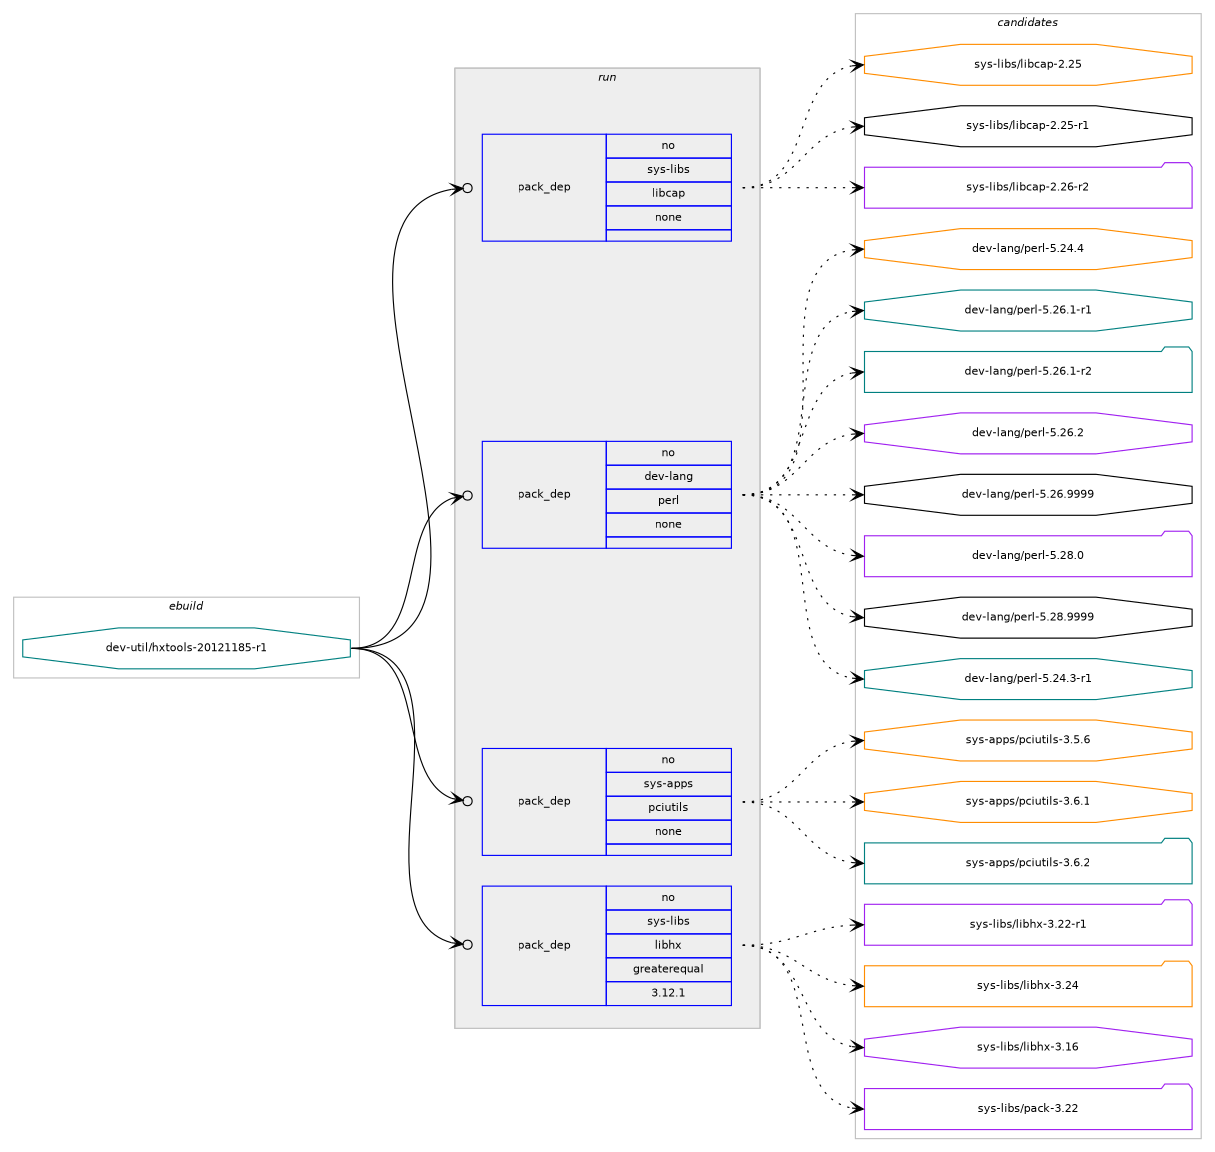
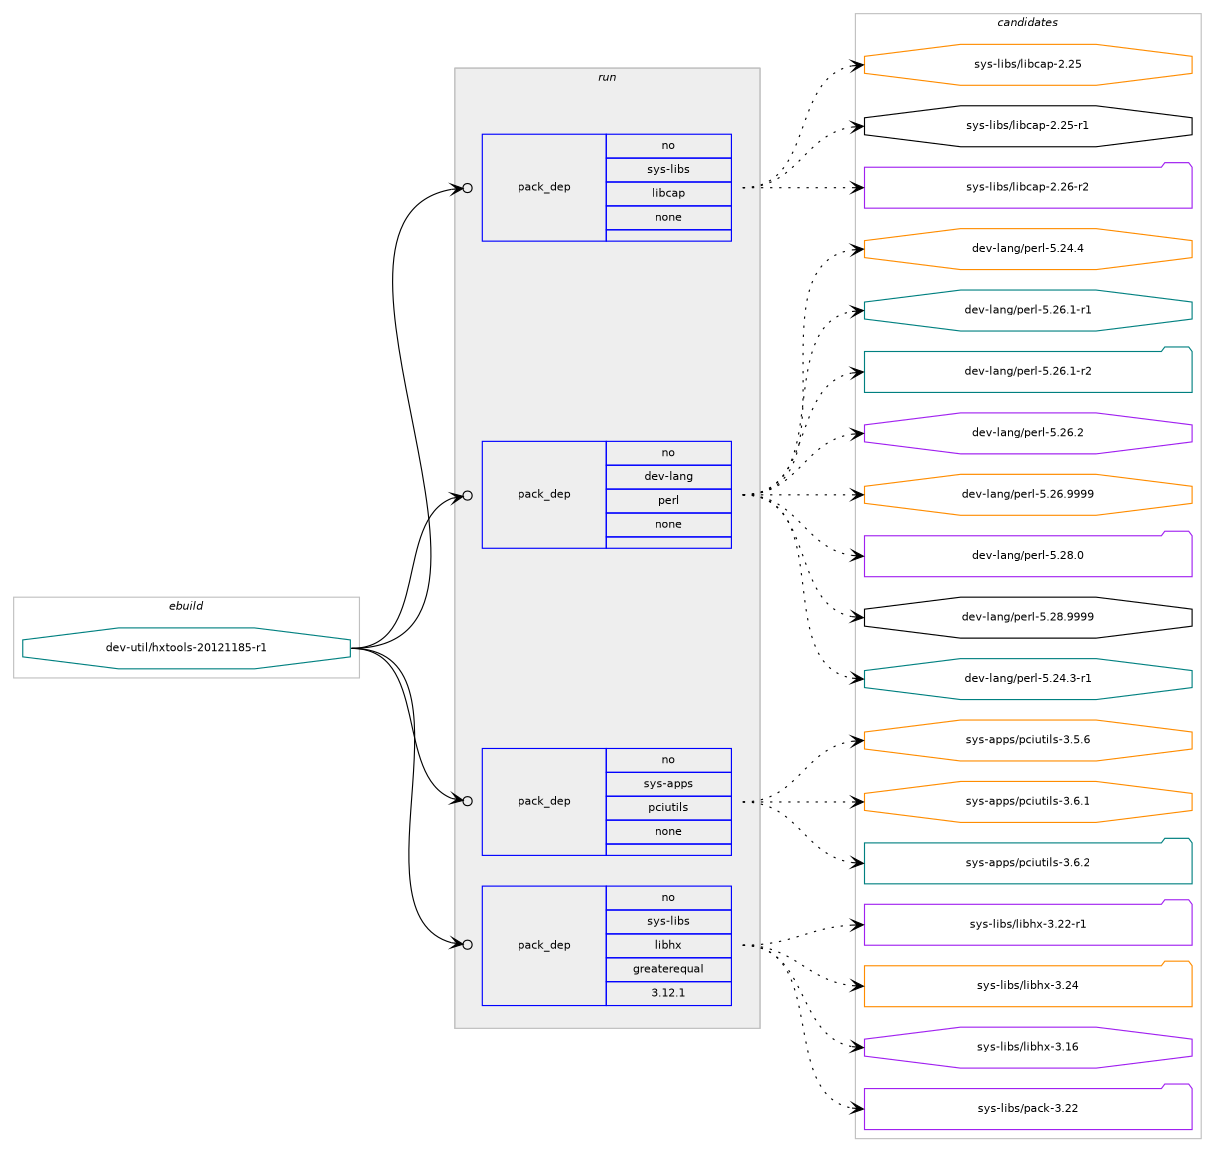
(1028, 495) -> (1028, 495)
